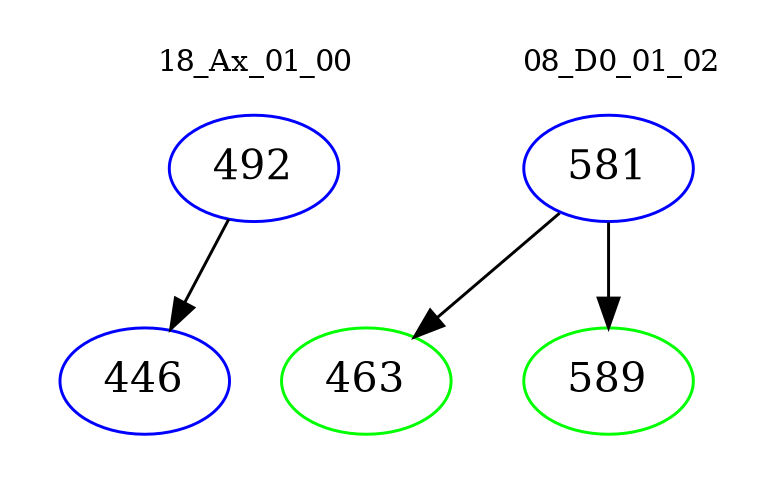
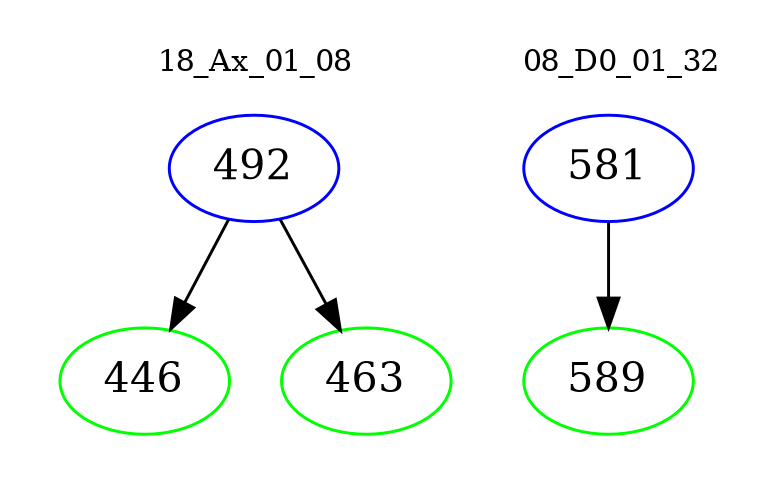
(256, 64) -> (256, 64)
(622, 64) -> (622, 64)
(520, 247) -> (303, 261)
(145, 381) -> (145, 381)
